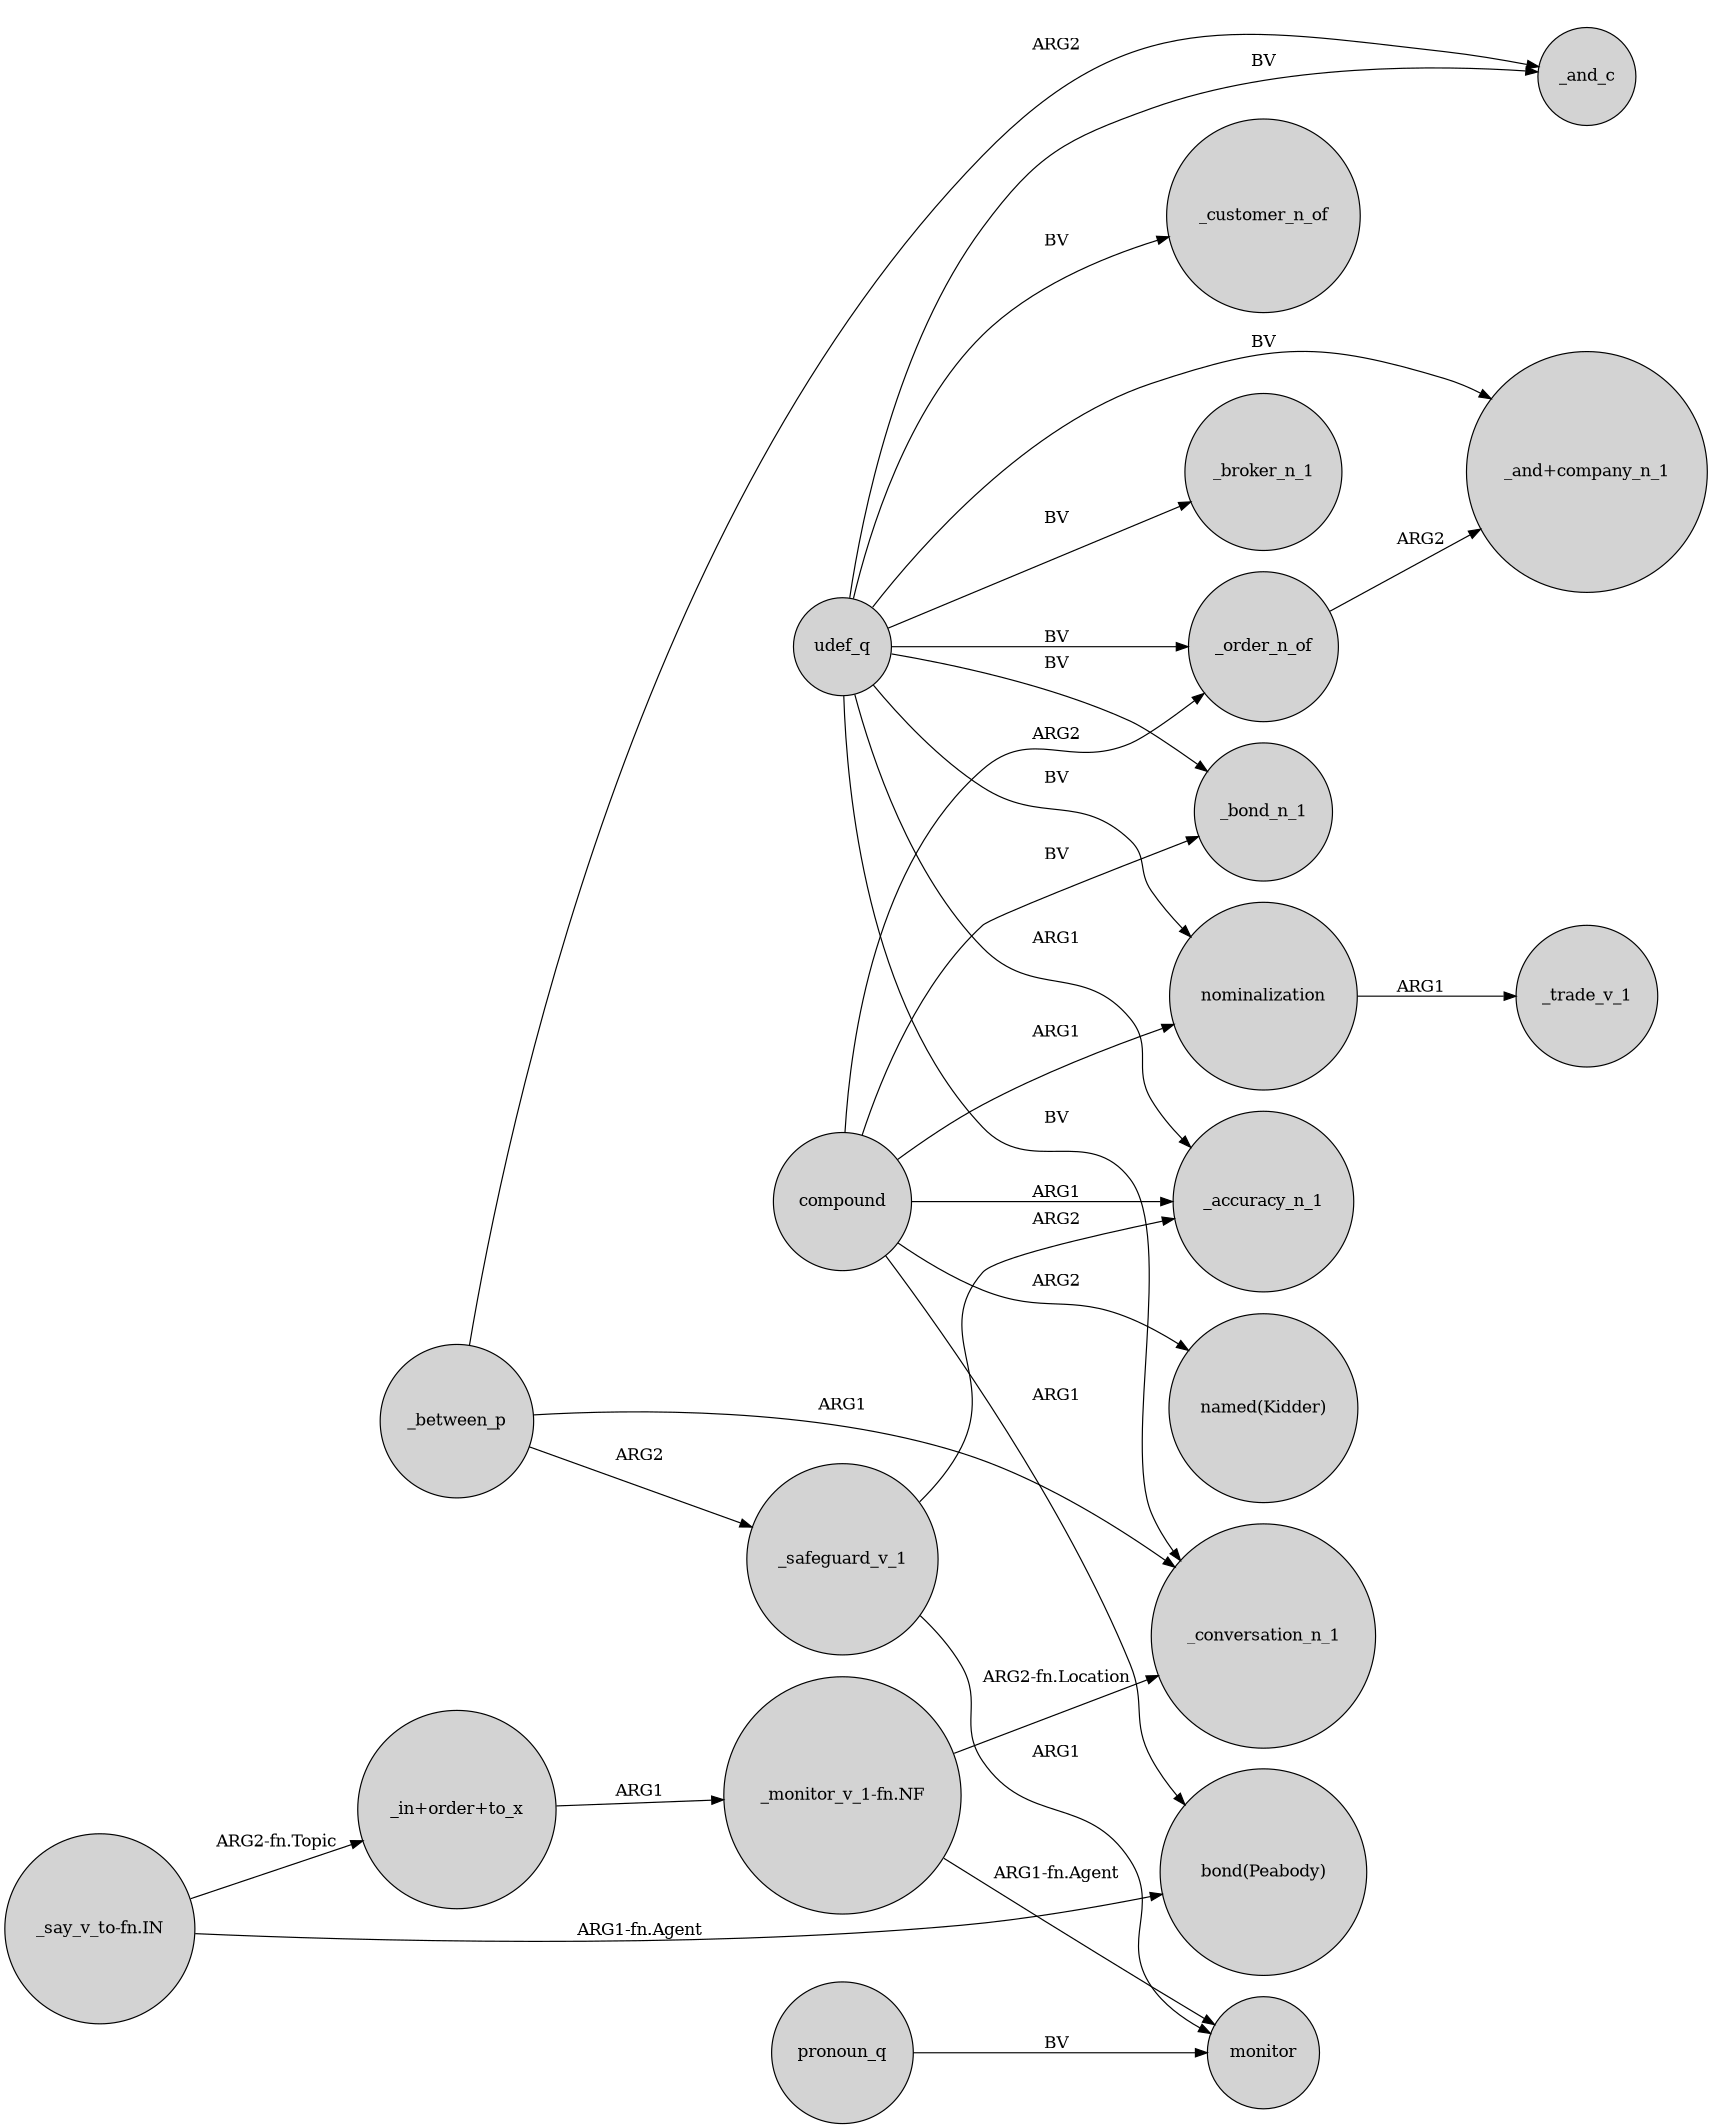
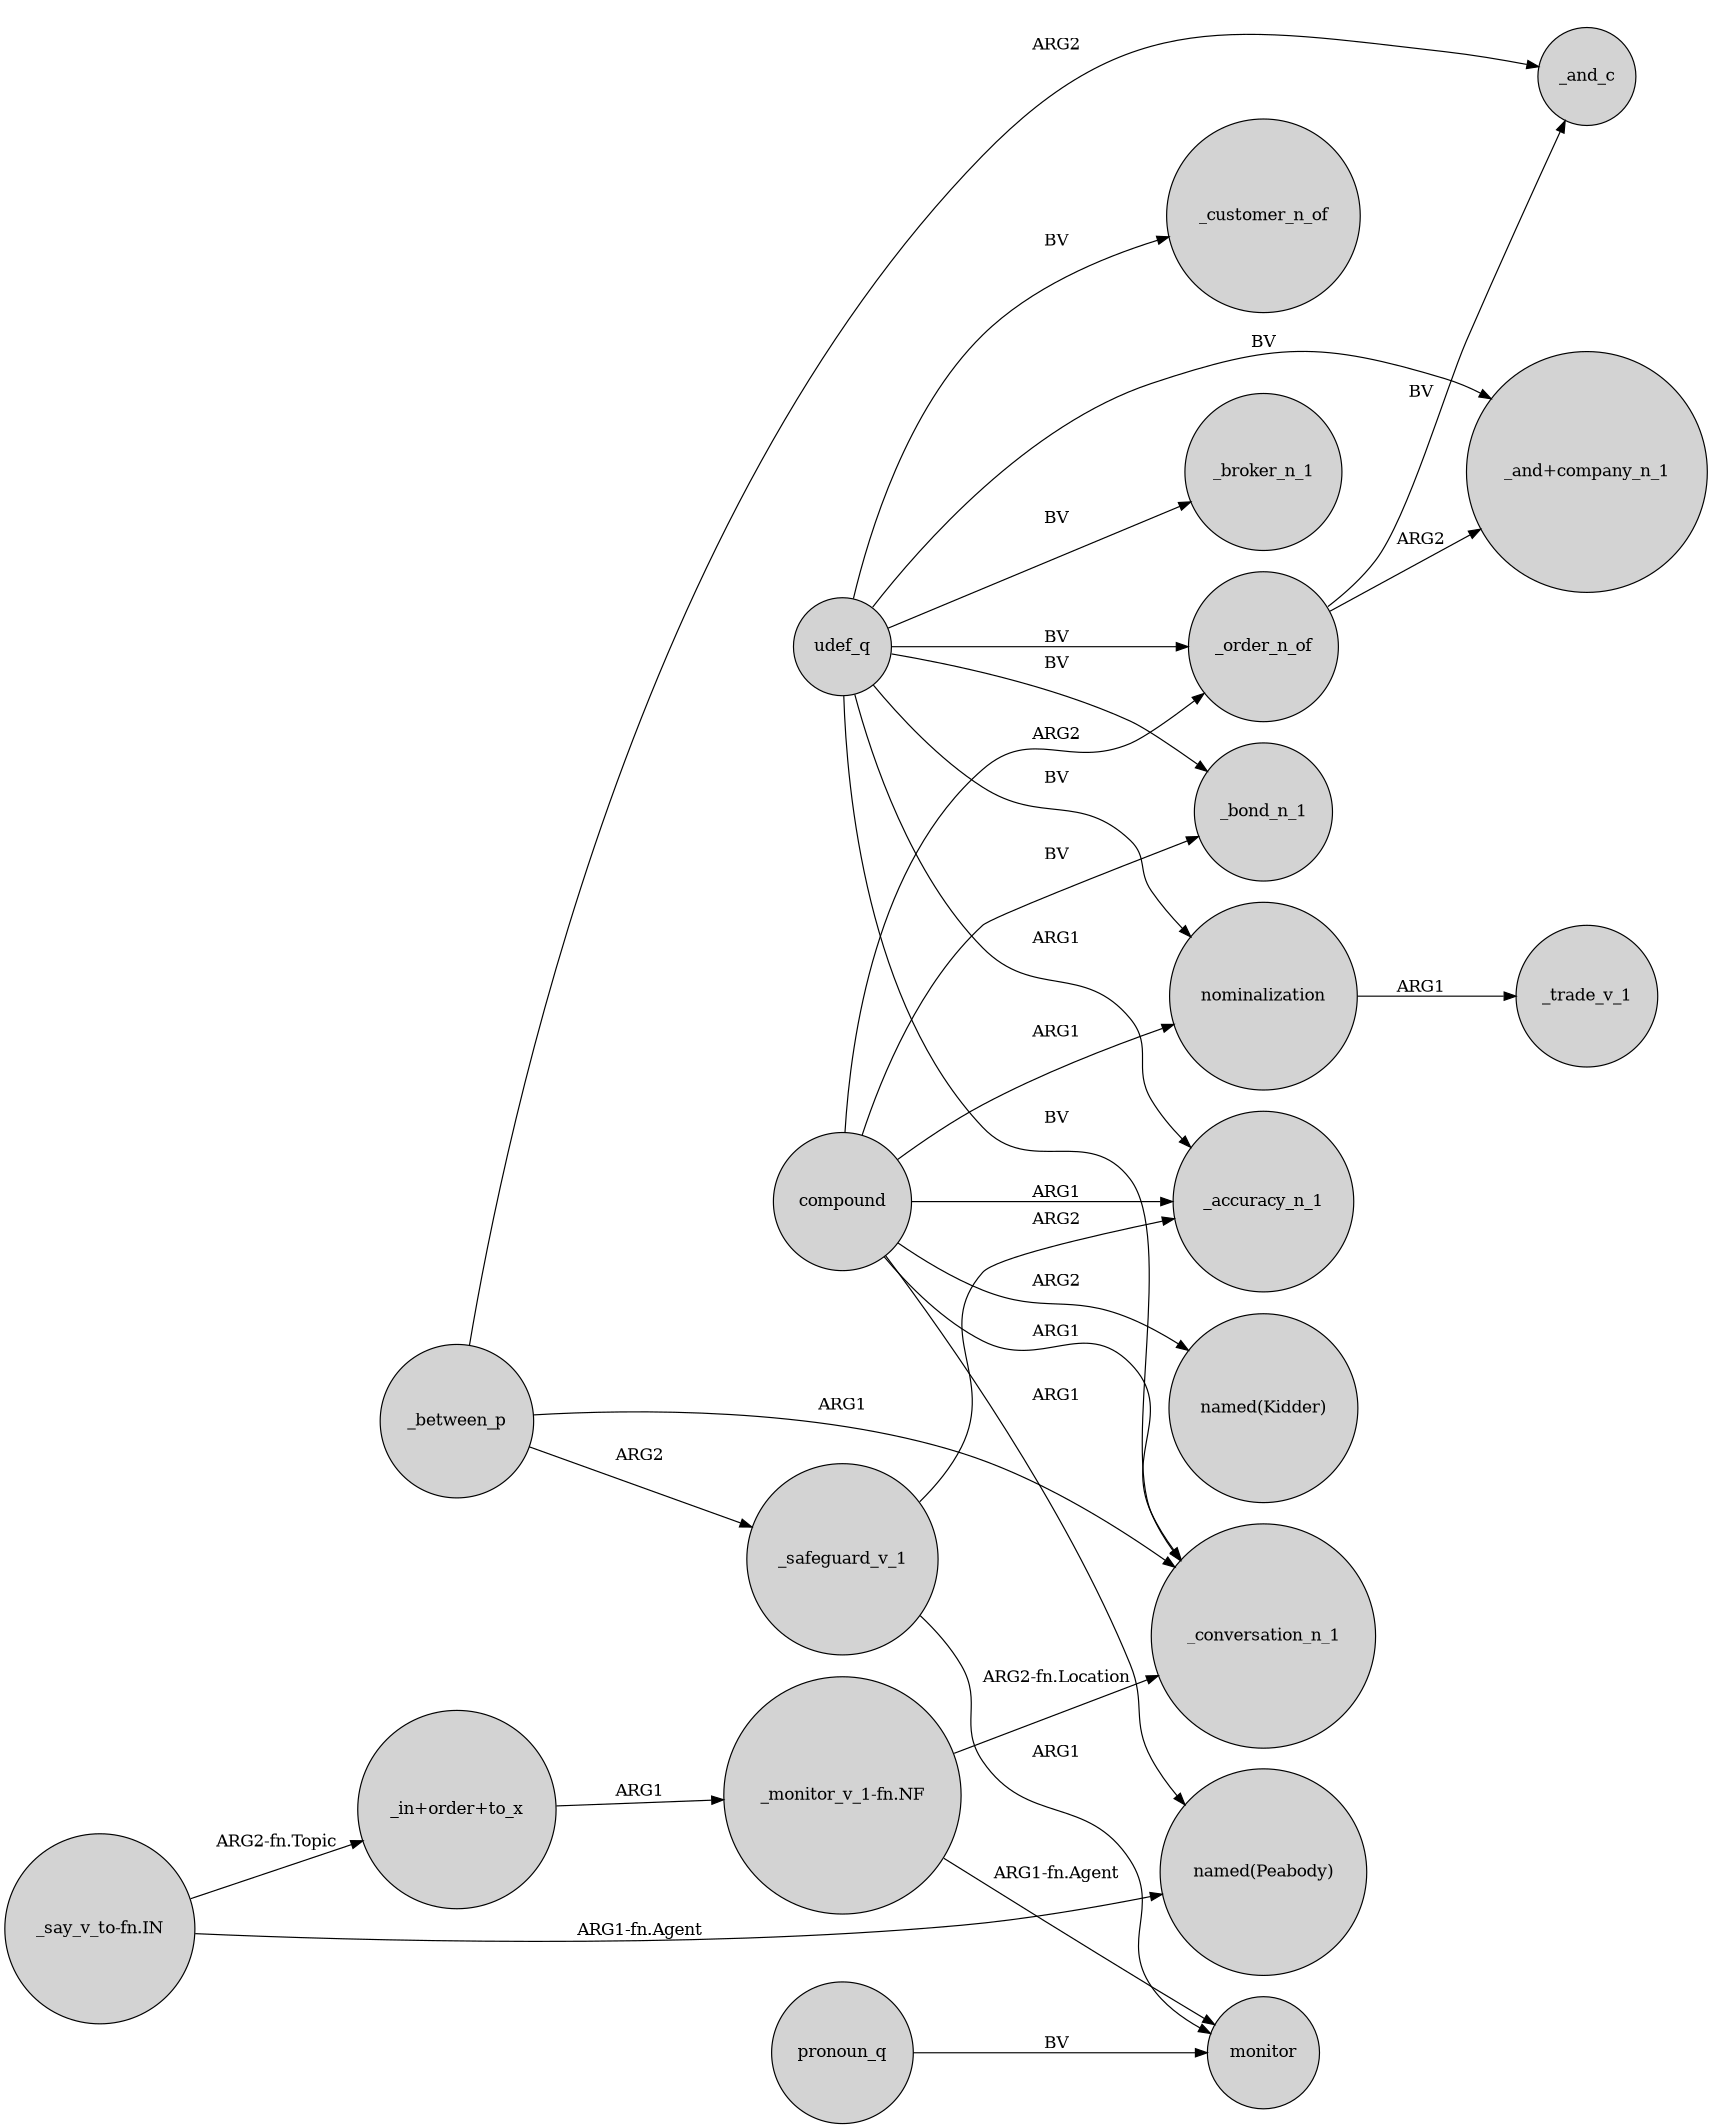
(1048, 157) -> (1448, 389)
none -> (1093, 1344)
(1263, 1872) -> (1263, 1872)
